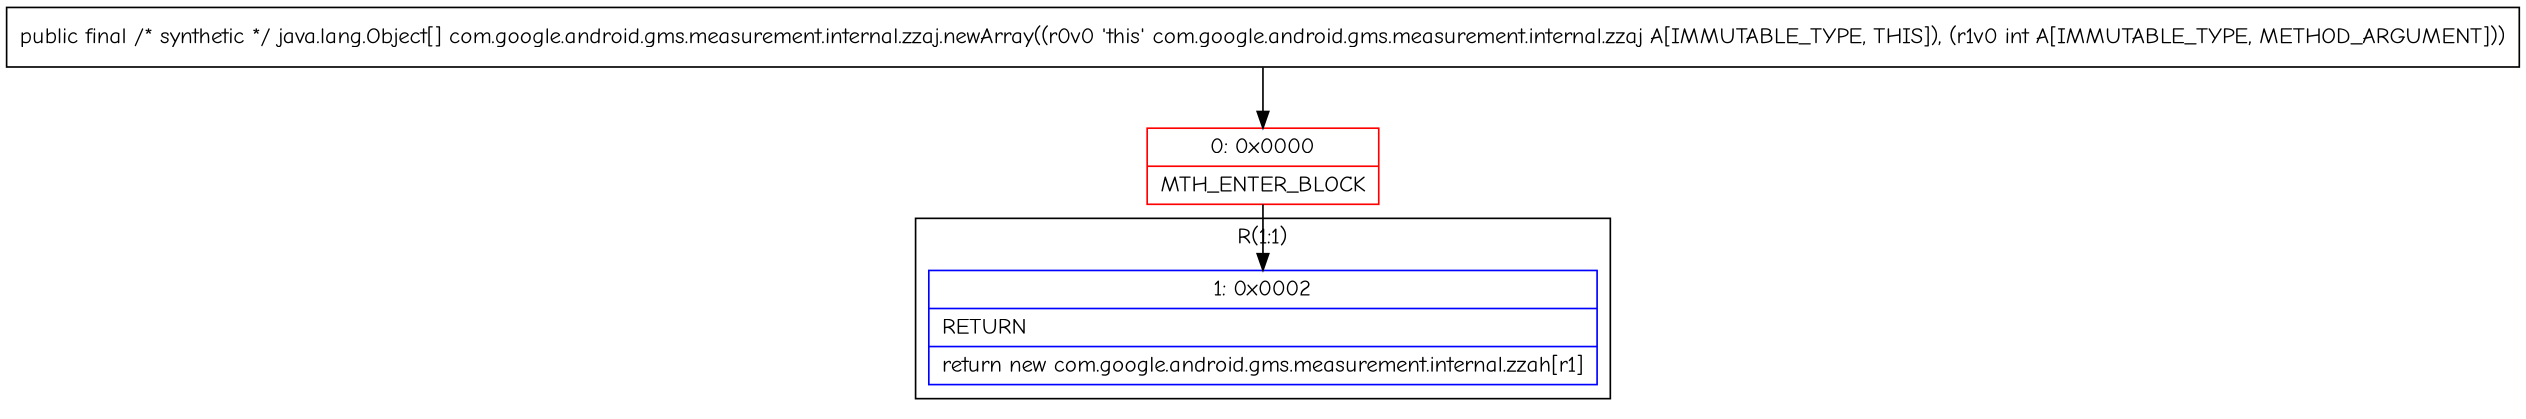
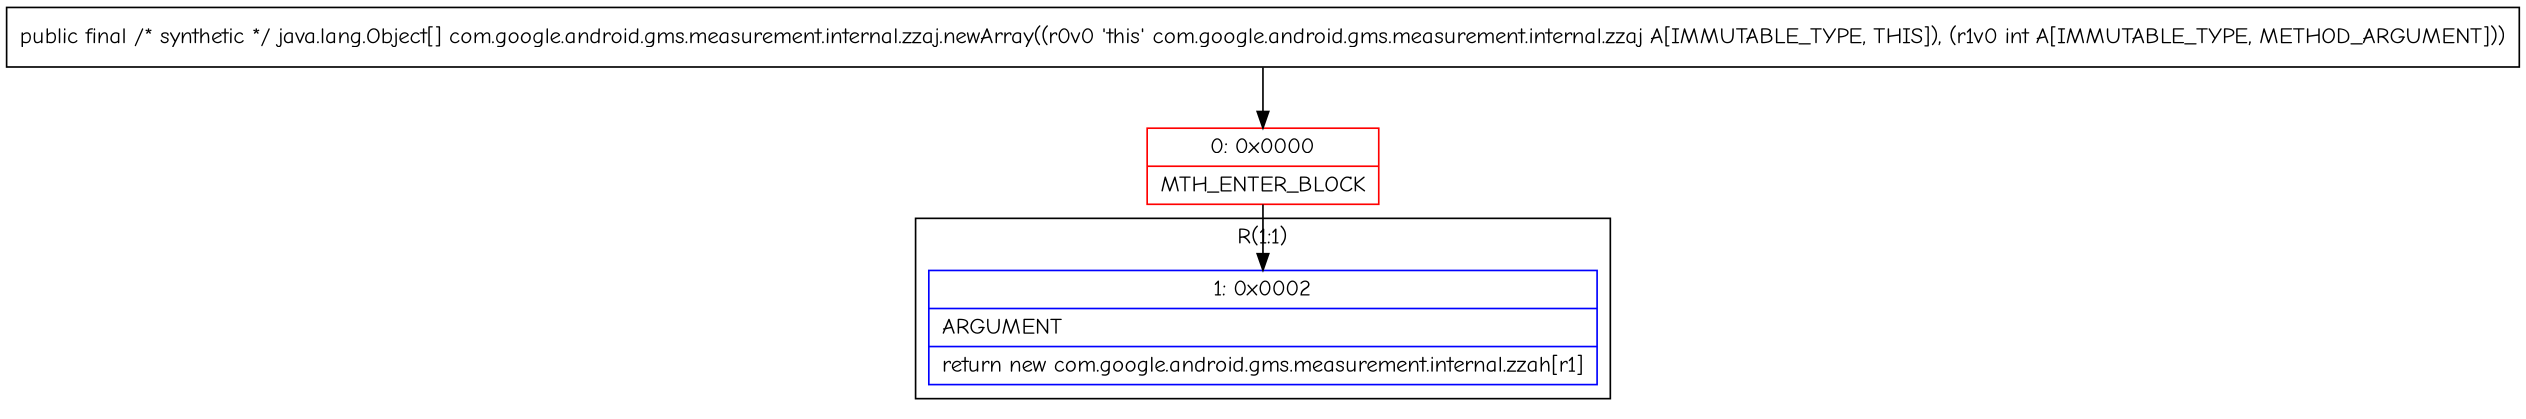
(985, 327) -> (1002, 327)
